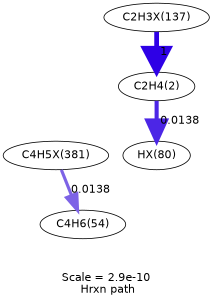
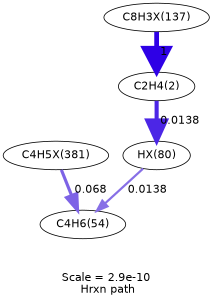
(157, 17) -> (157, 17)
none -> (124, 186)
(89, 190) -> (89, 190)
